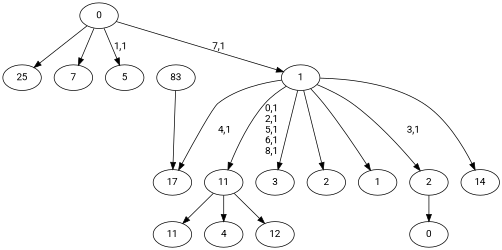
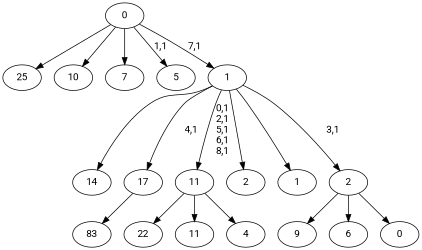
none -> (73, 78)
(174, 126) -> (120, 206)
(275, 182) -> none
(275, 234) -> (143, 234)
none -> (297, 234)
none -> (348, 234)
